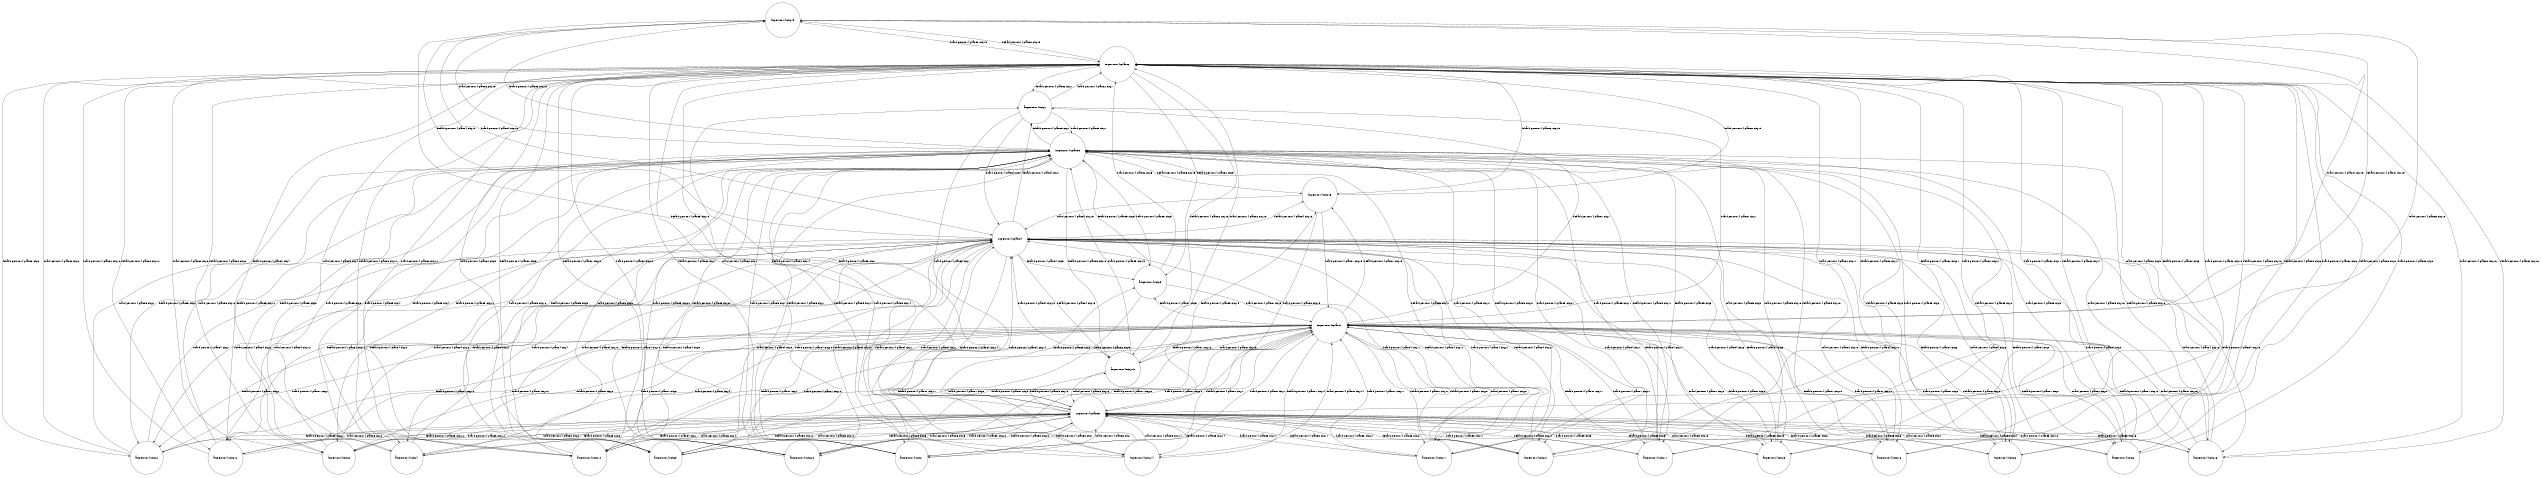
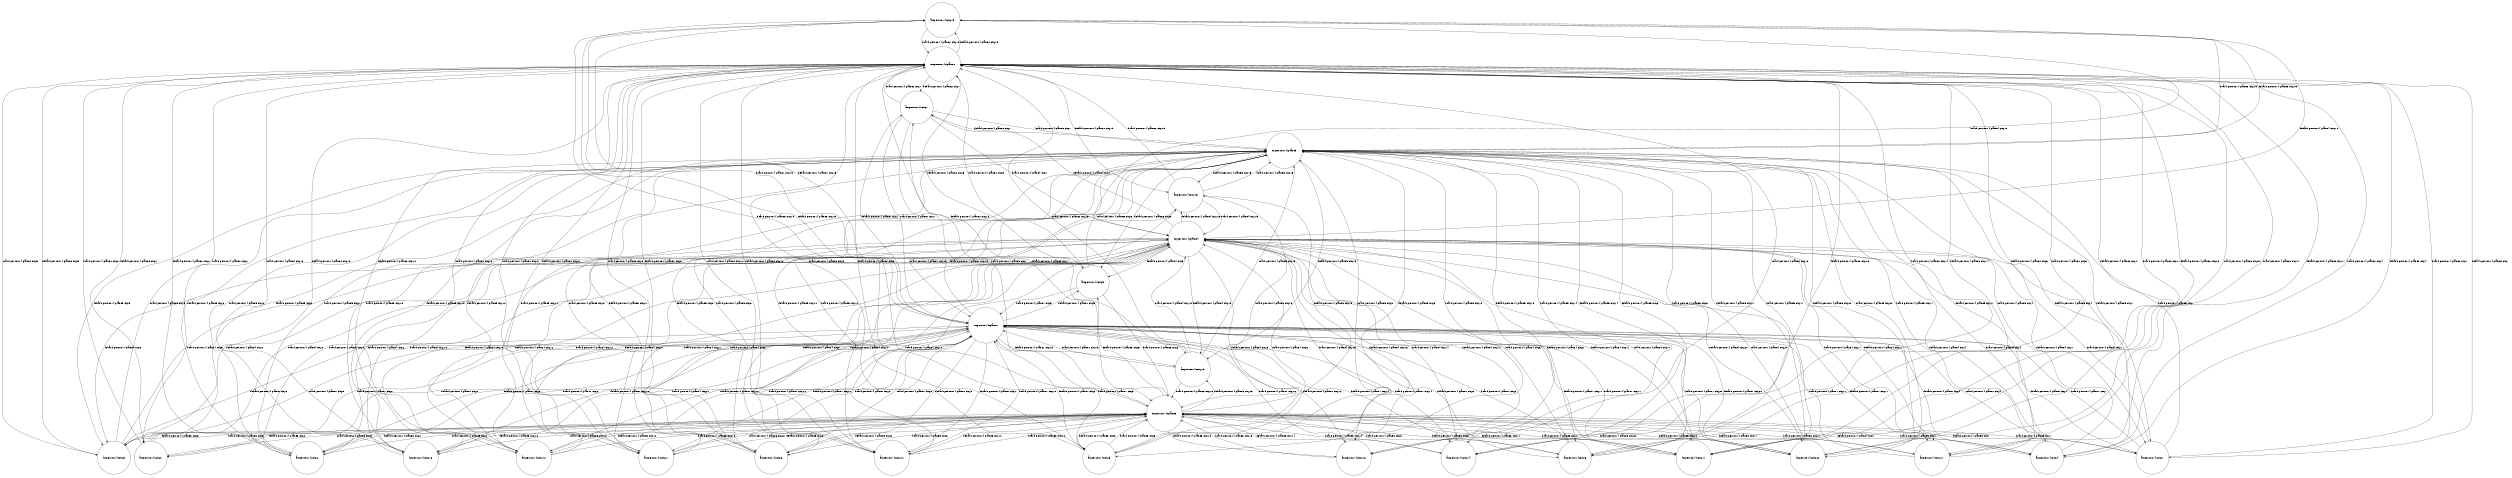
none -> (1864, 107)
none -> (1238, 180)
(1874, 391) -> (691, 391)
